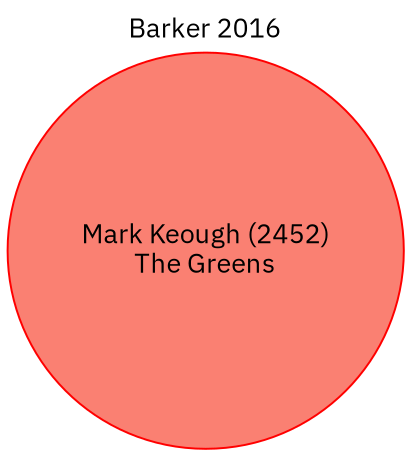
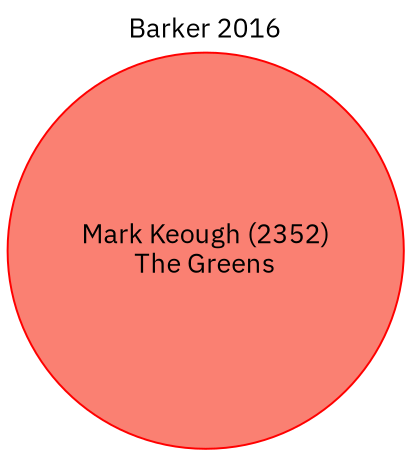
(206, 251) -> (206, 251)
